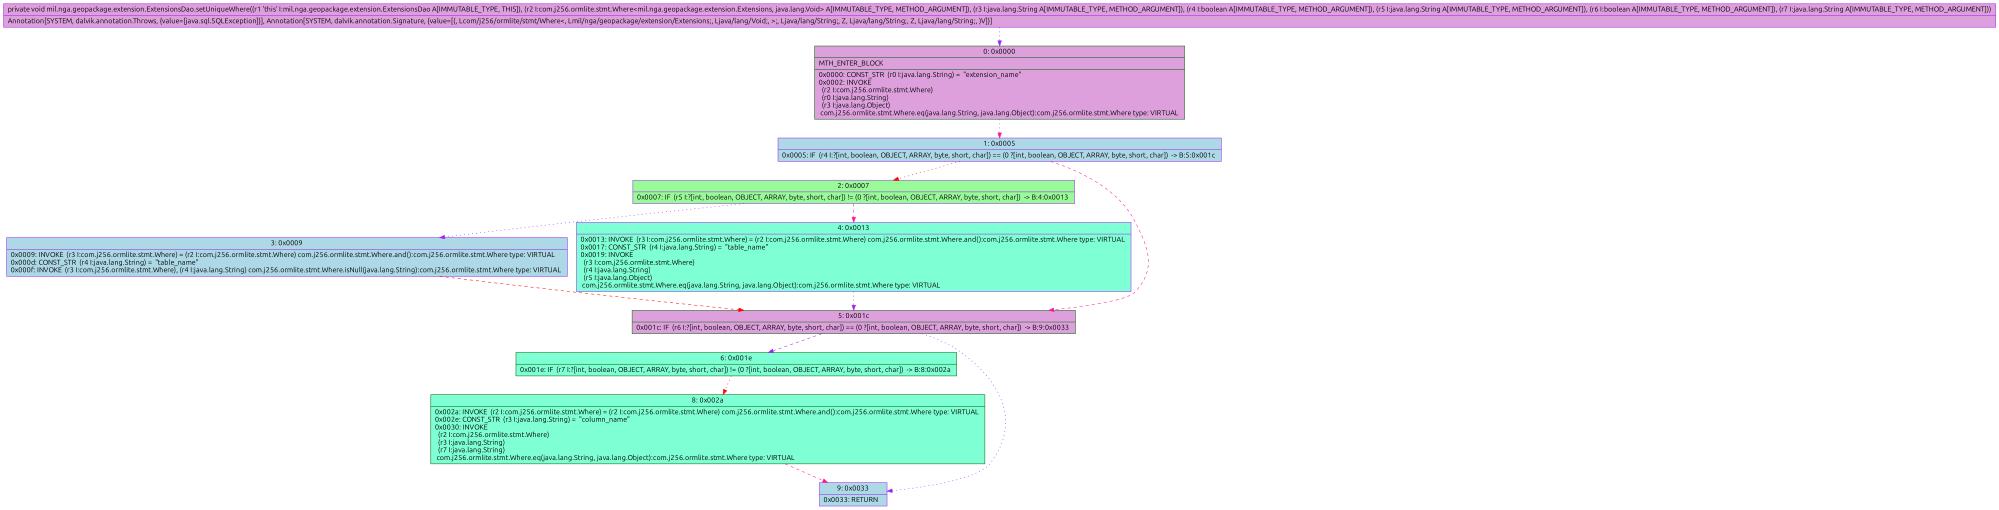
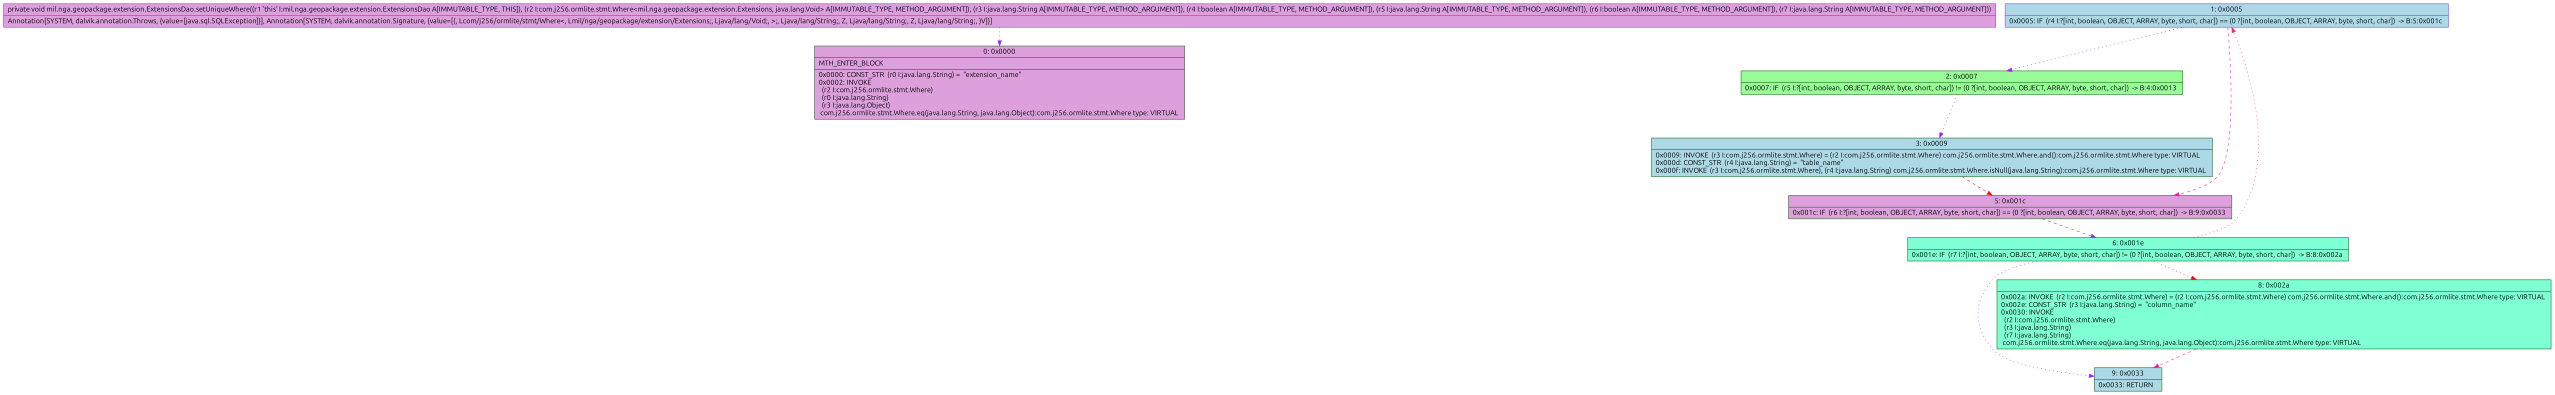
(1000, 126) -> (2258, 150)
(929, 170) -> (2097, 48)
(854, 192) -> (1962, 83)
(287, 257) -> (1932, 157)
(854, 257) -> none
(1005, 431) -> (1986, 339)
(853, 494) -> (2128, 379)
